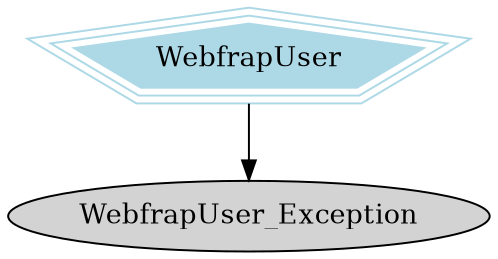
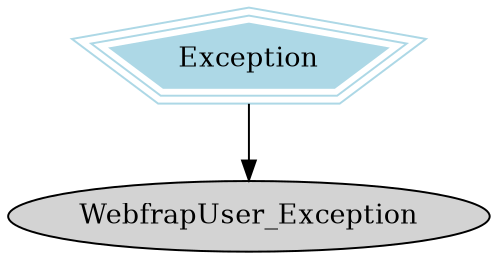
(249, 59) -> (249, 59)
